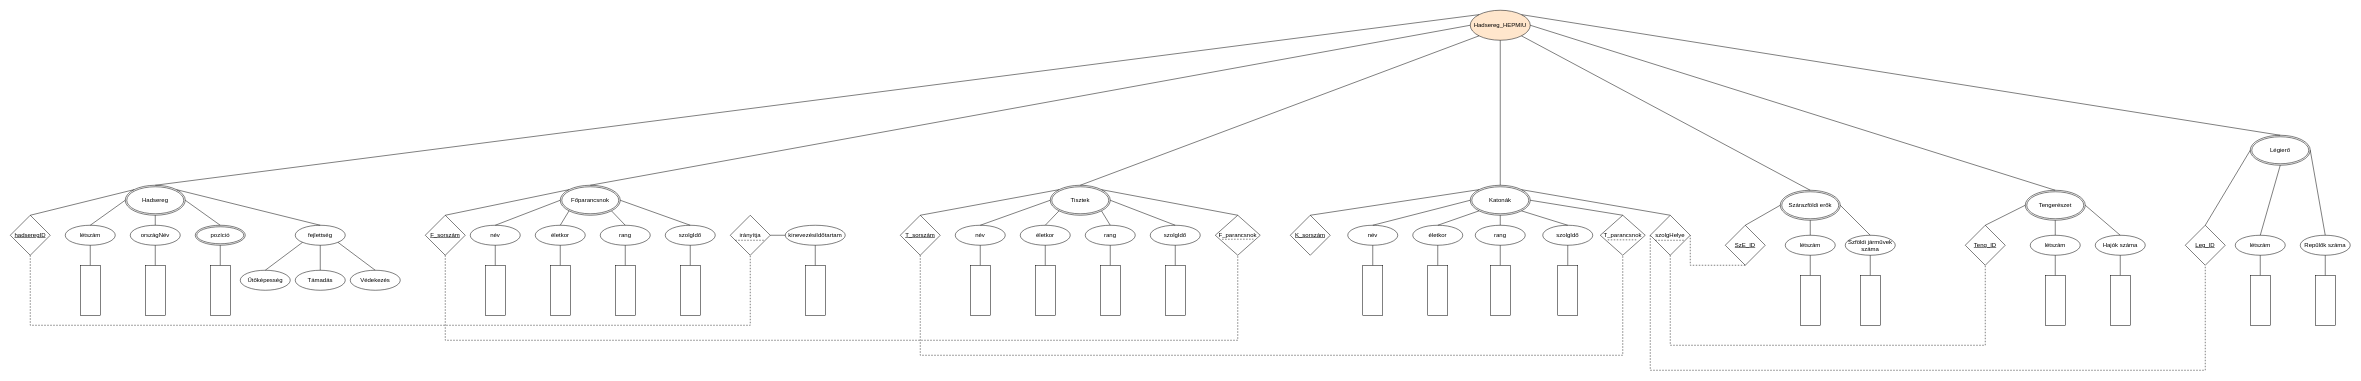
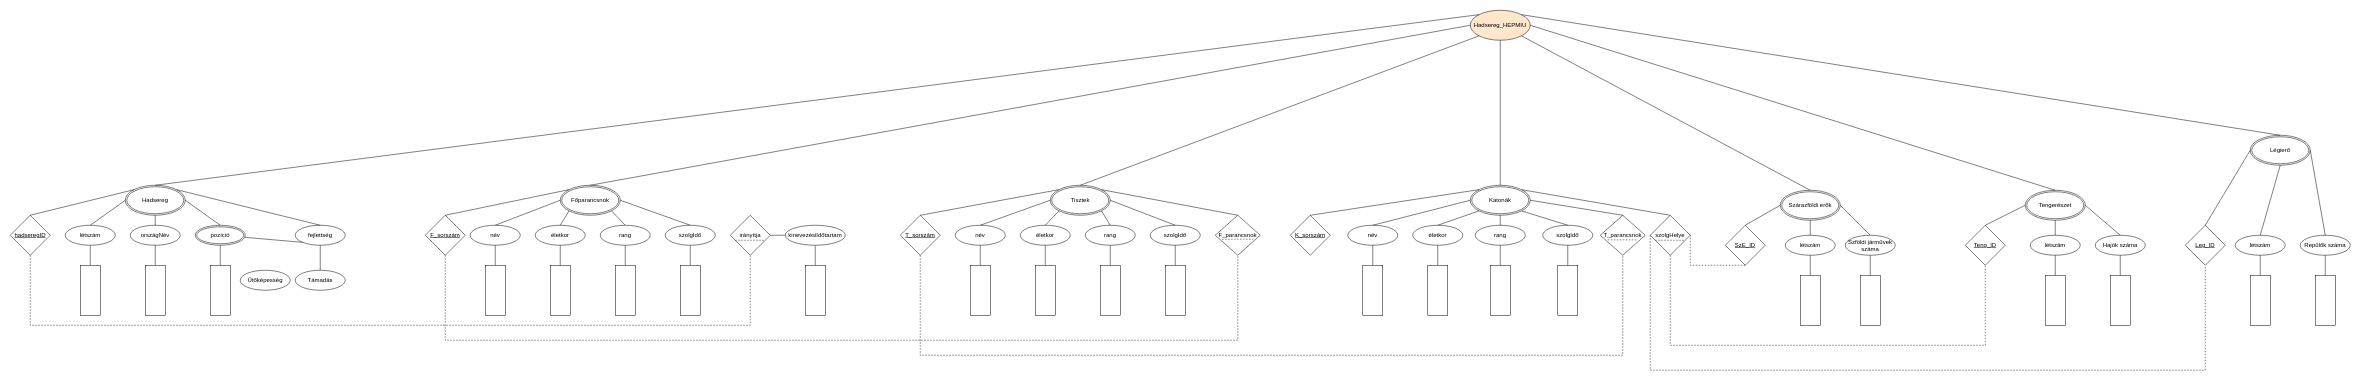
(284, 256) -> (274, 240)
(357, 256) -> none
(375, 280) -> none
